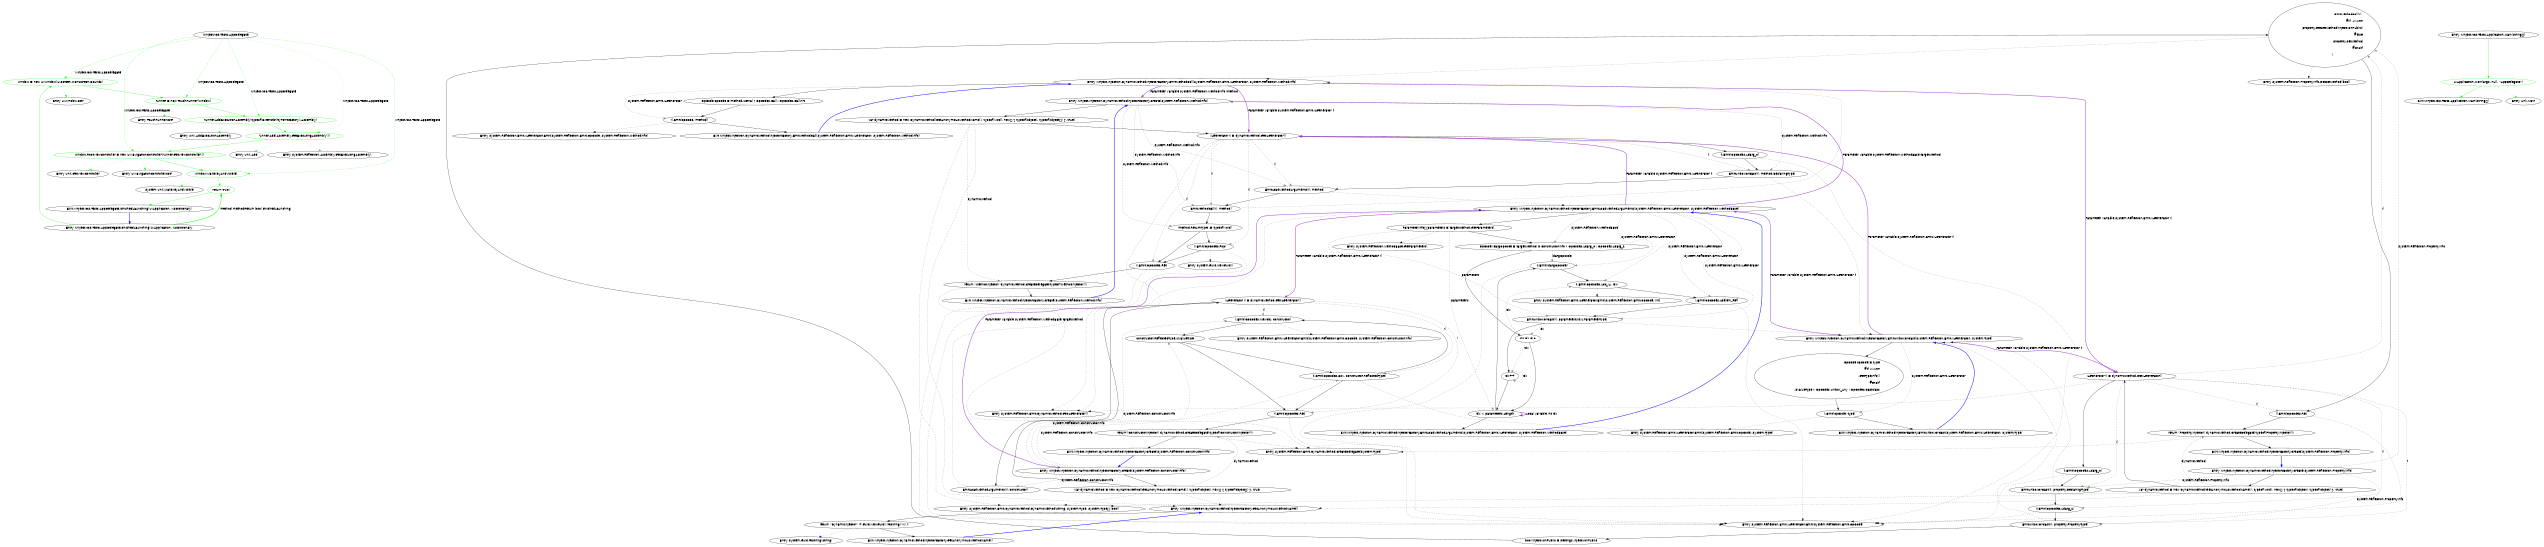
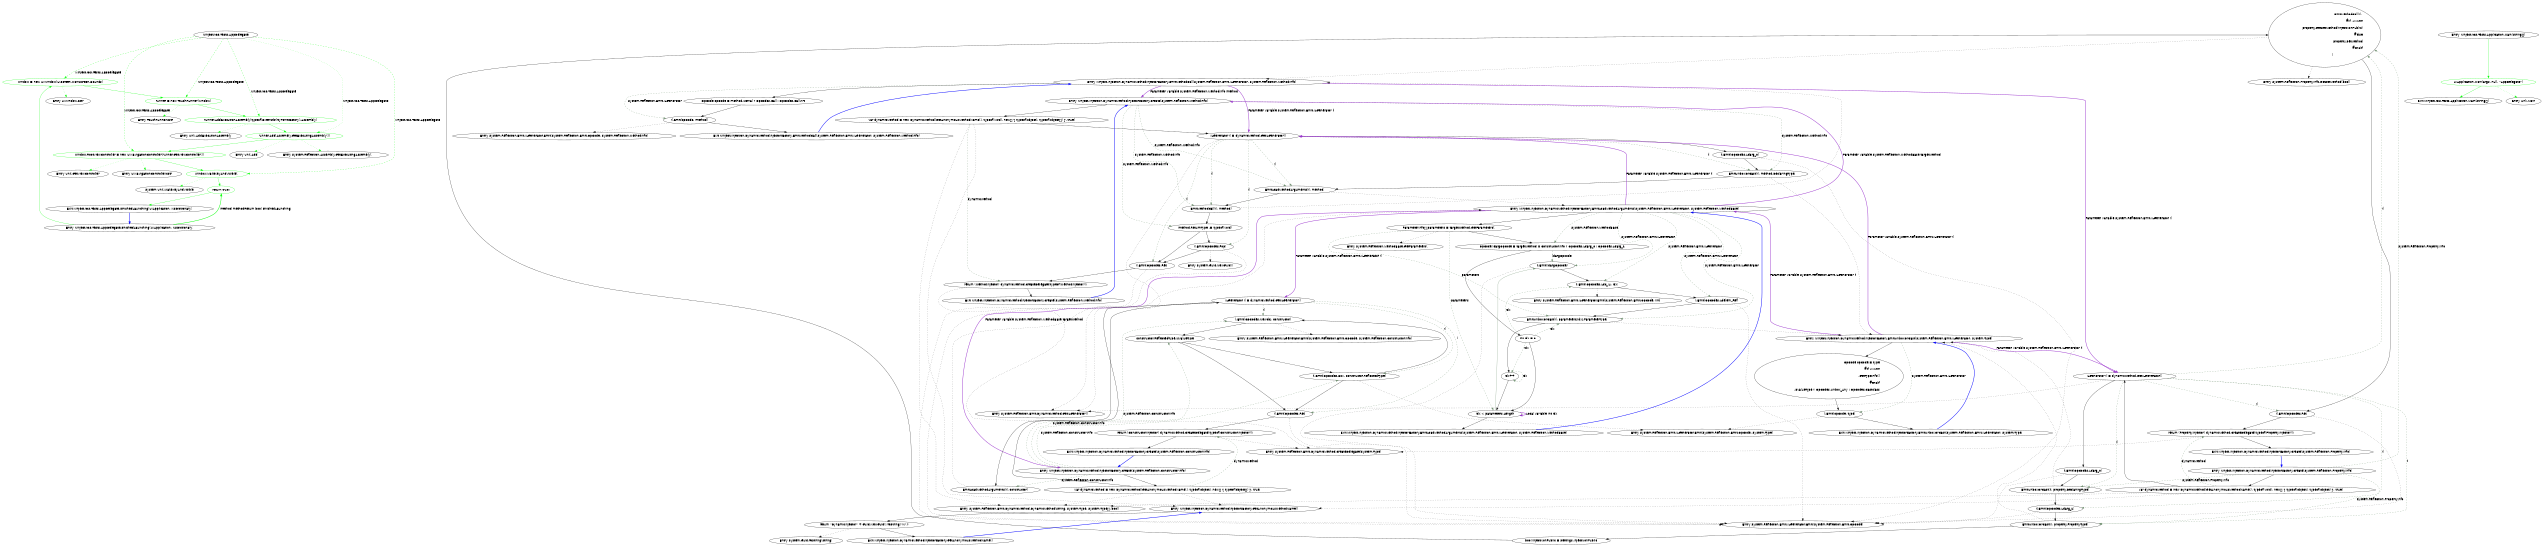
(1498, 327) -> (1498, 327)
(1540, 327) -> (1546, 330)
(836, 533) -> (836, 533)
